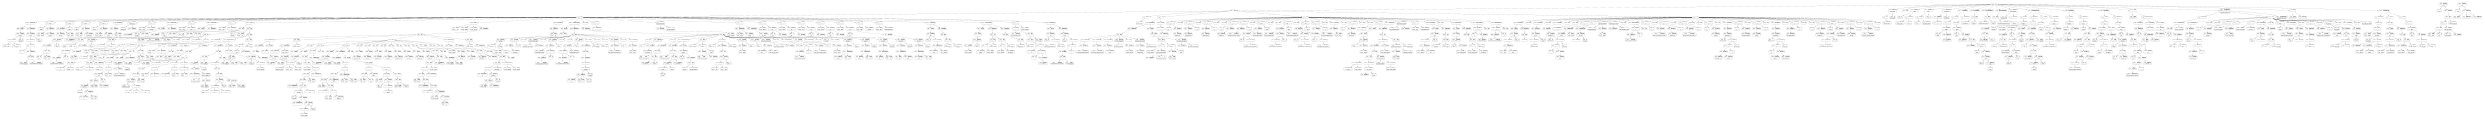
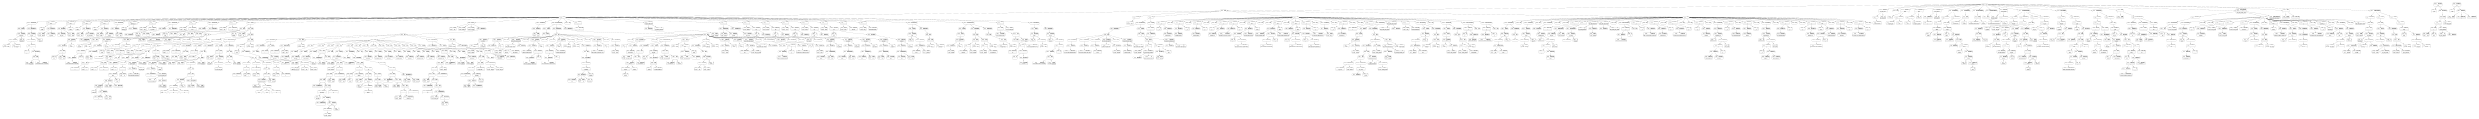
(2173, 46) -> none
